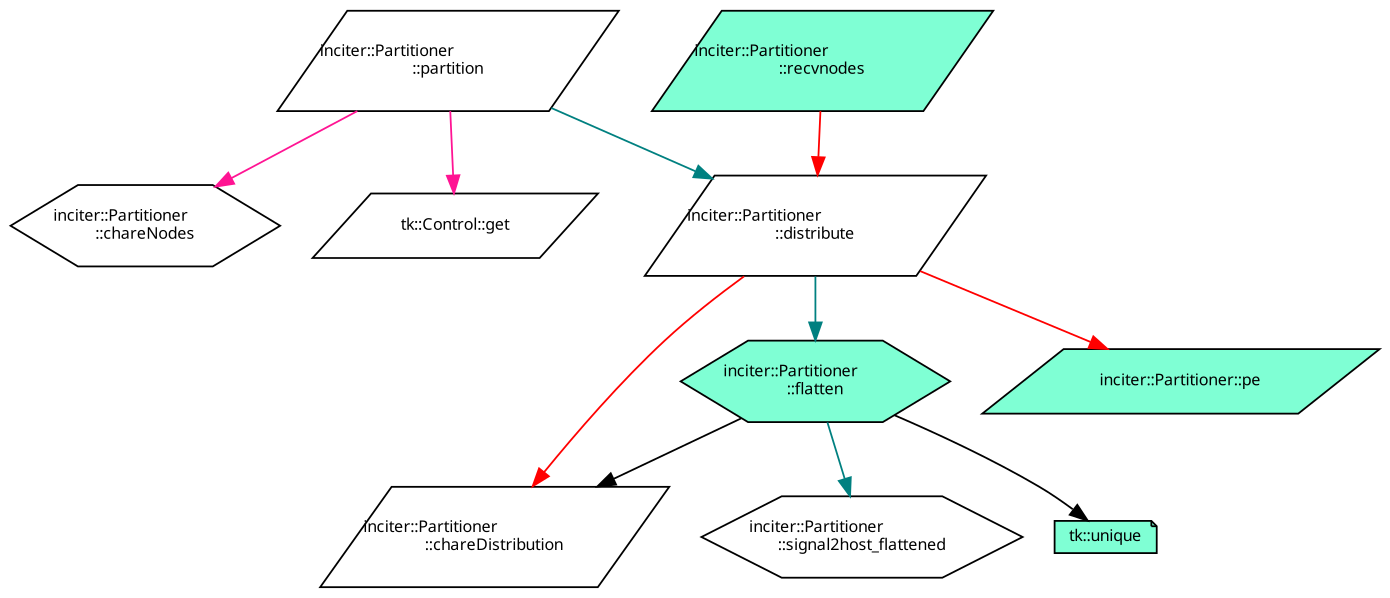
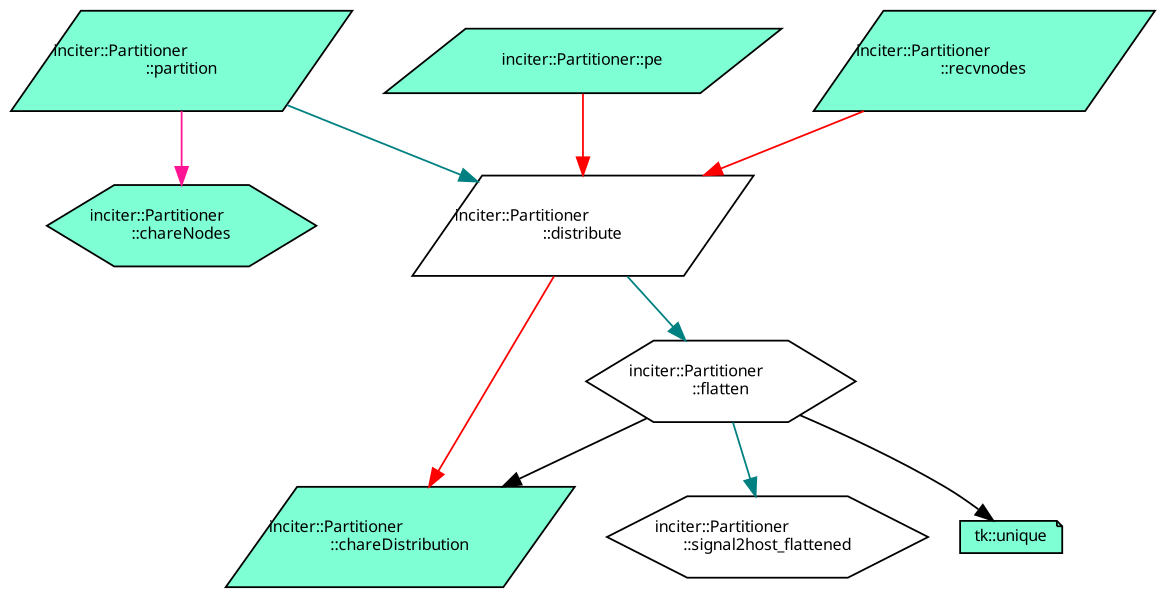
(448, 61) -> (182, 61)
(145, 226) -> (182, 226)
(455, 226) -> none
(1005, 307) -> (583, 125)
(815, 381) -> (721, 381)
(495, 537) -> (400, 537)
